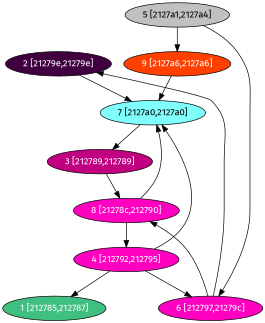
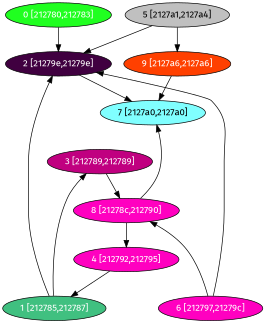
none -> (58, 15)
(129, 135) -> (57, 234)
(250, 151) -> (121, 38)
none -> (29, 189)
(191, 195) -> none
(165, 282) -> none
